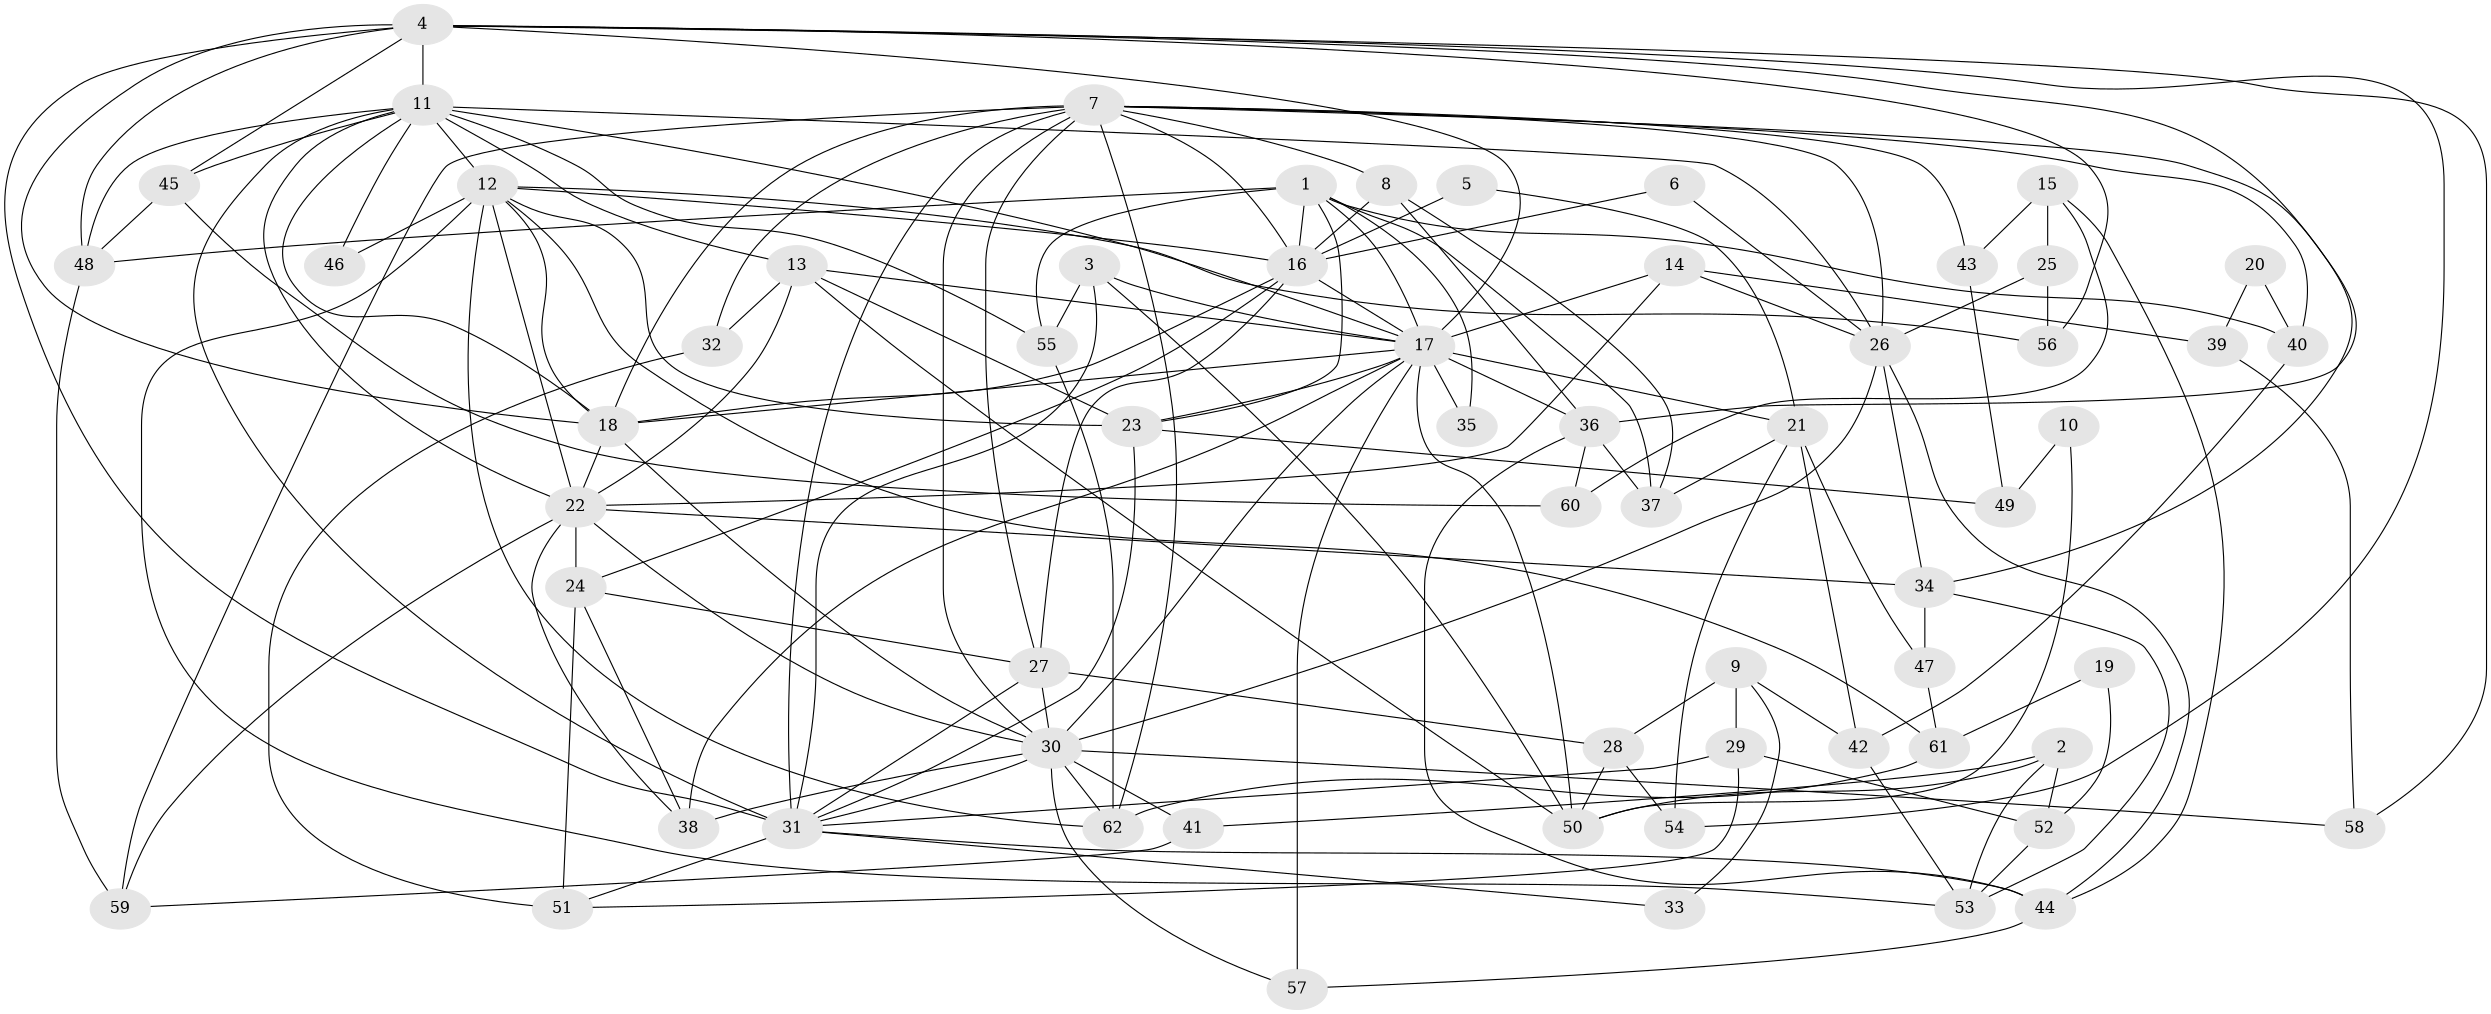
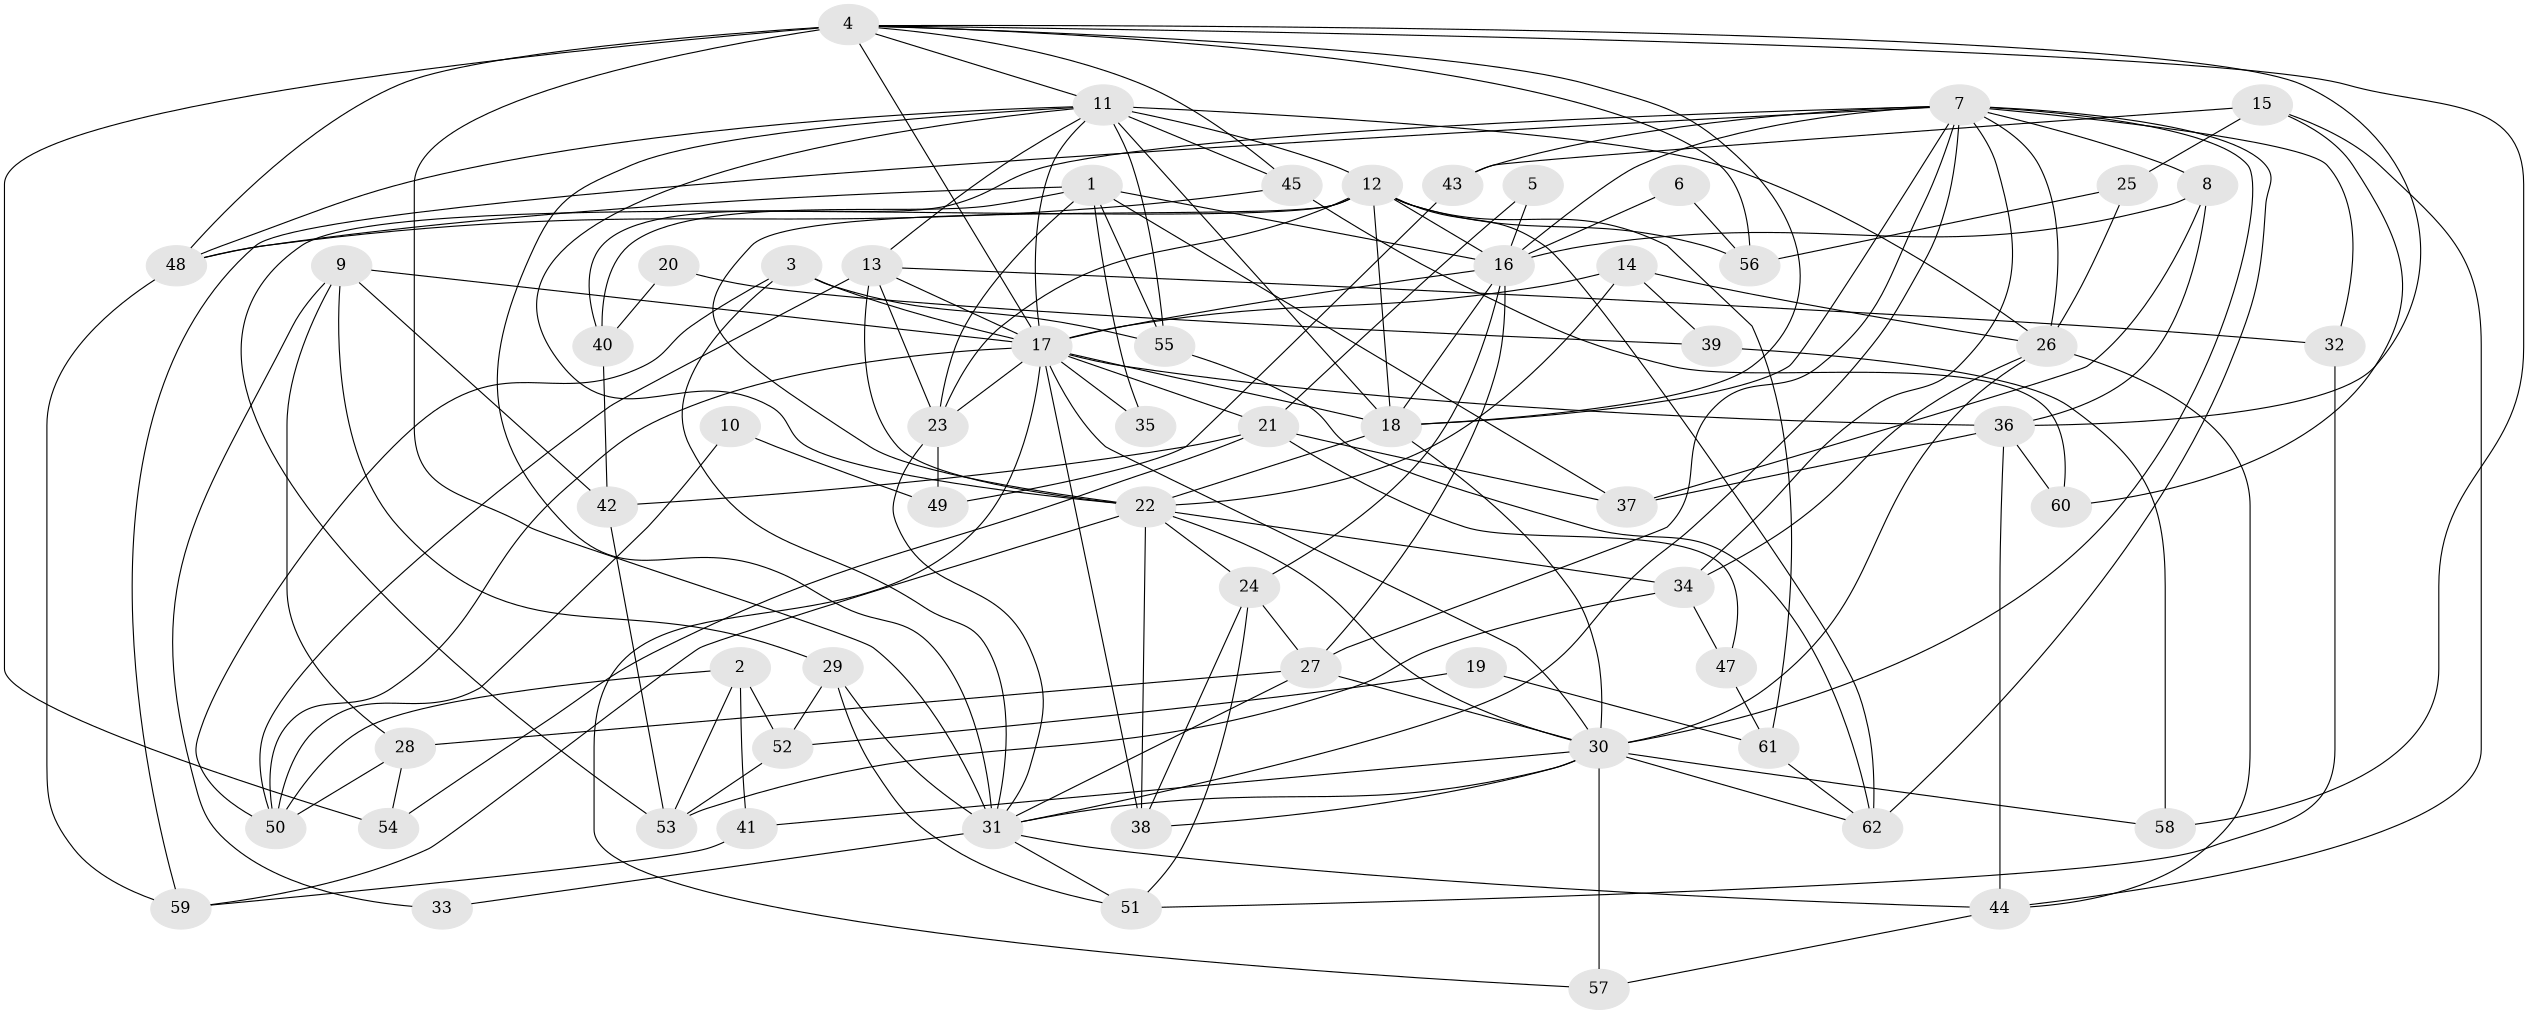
(1382, 256) -> (692, 306)
(335, 266) -> none
(1777, 266) -> (1715, 226)
